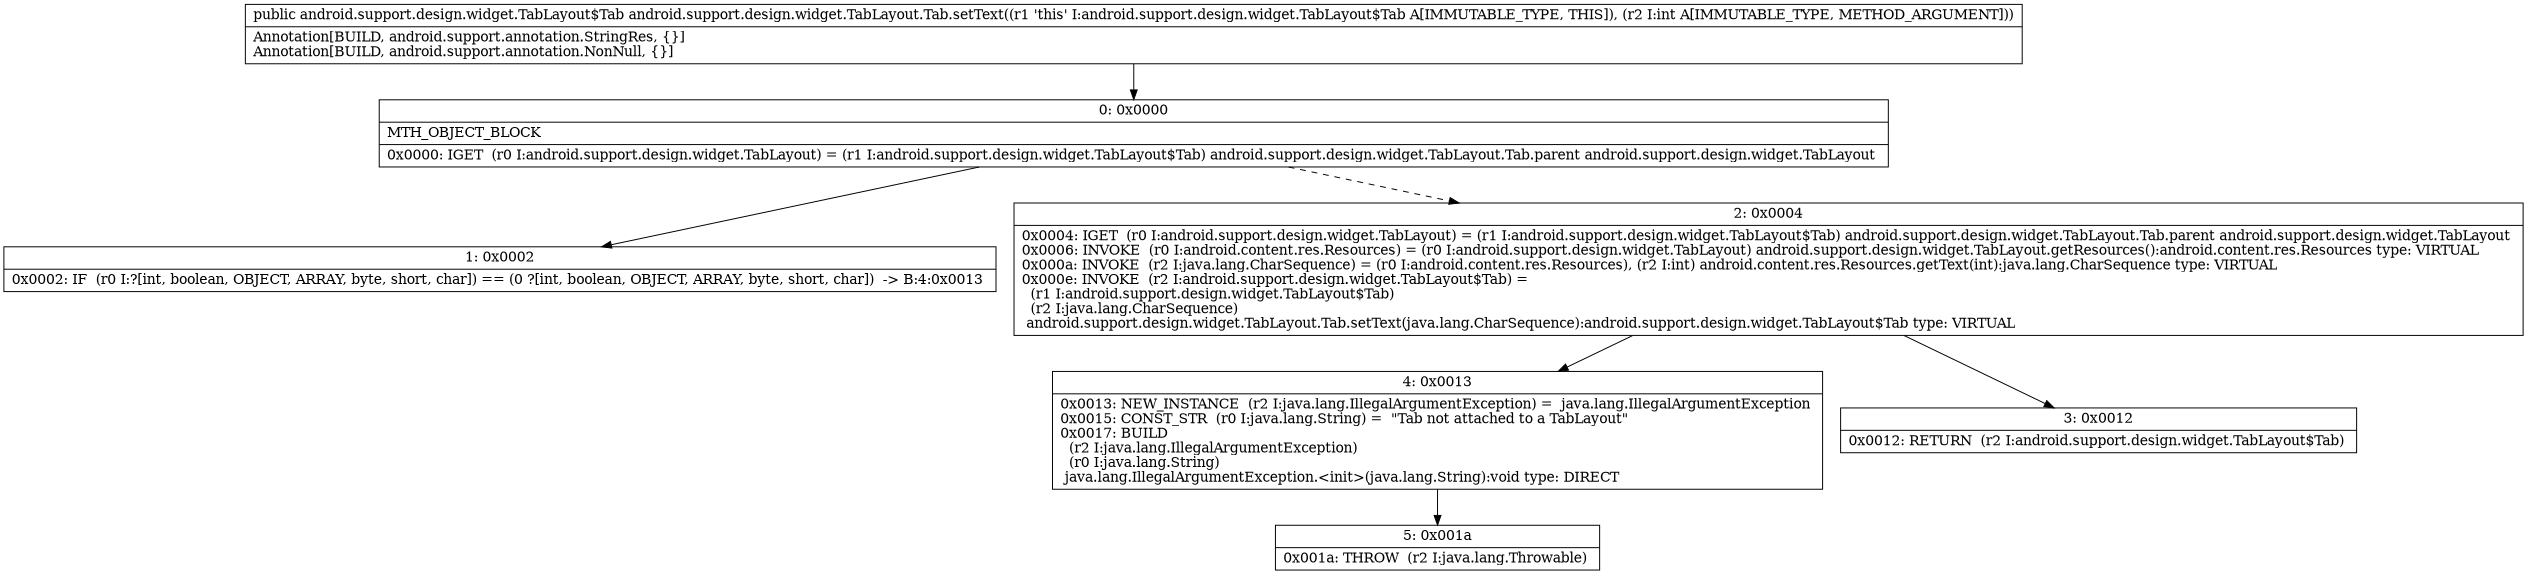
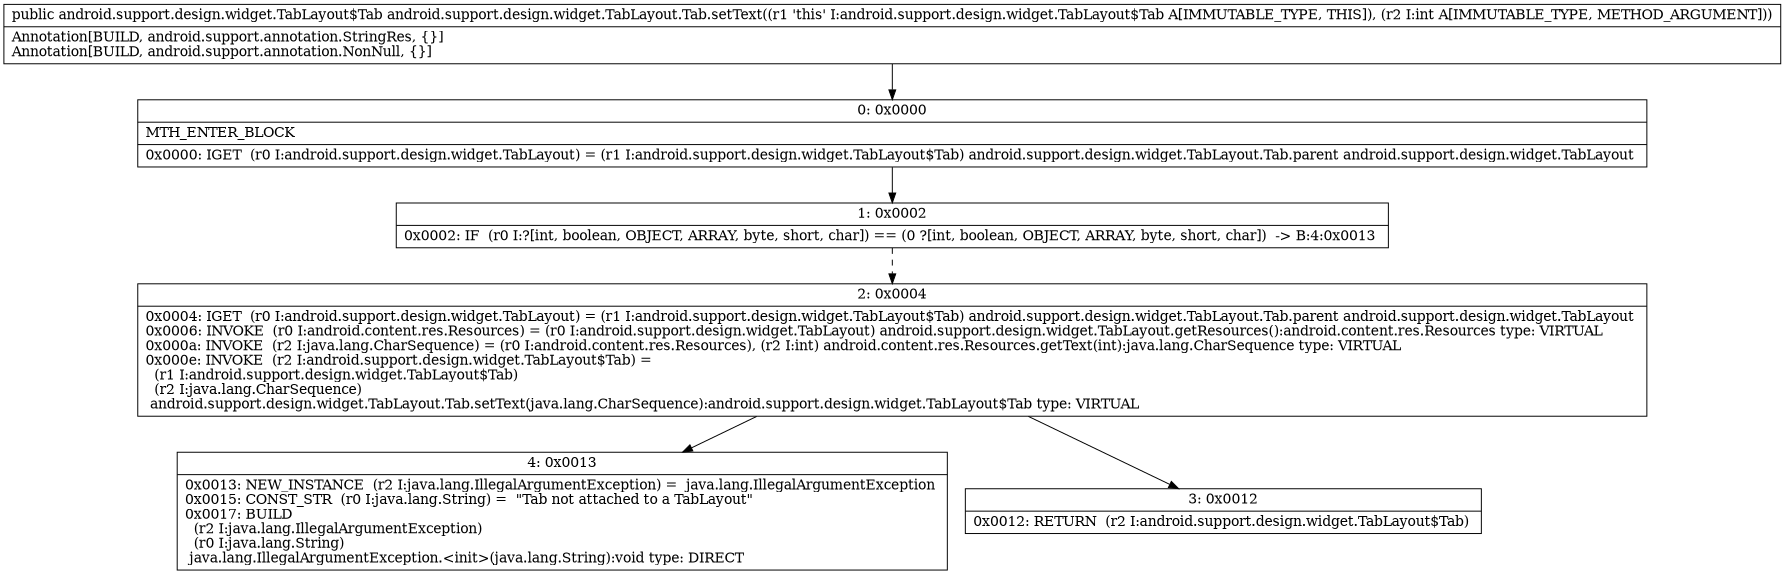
(464, 133) -> (221, 133)
(1369, 184) -> (892, 261)
(1438, 548) -> none
